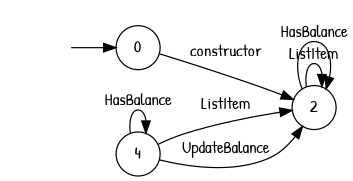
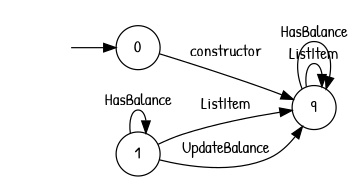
(314, 108) -> (314, 108)
(138, 154) -> (138, 154)
